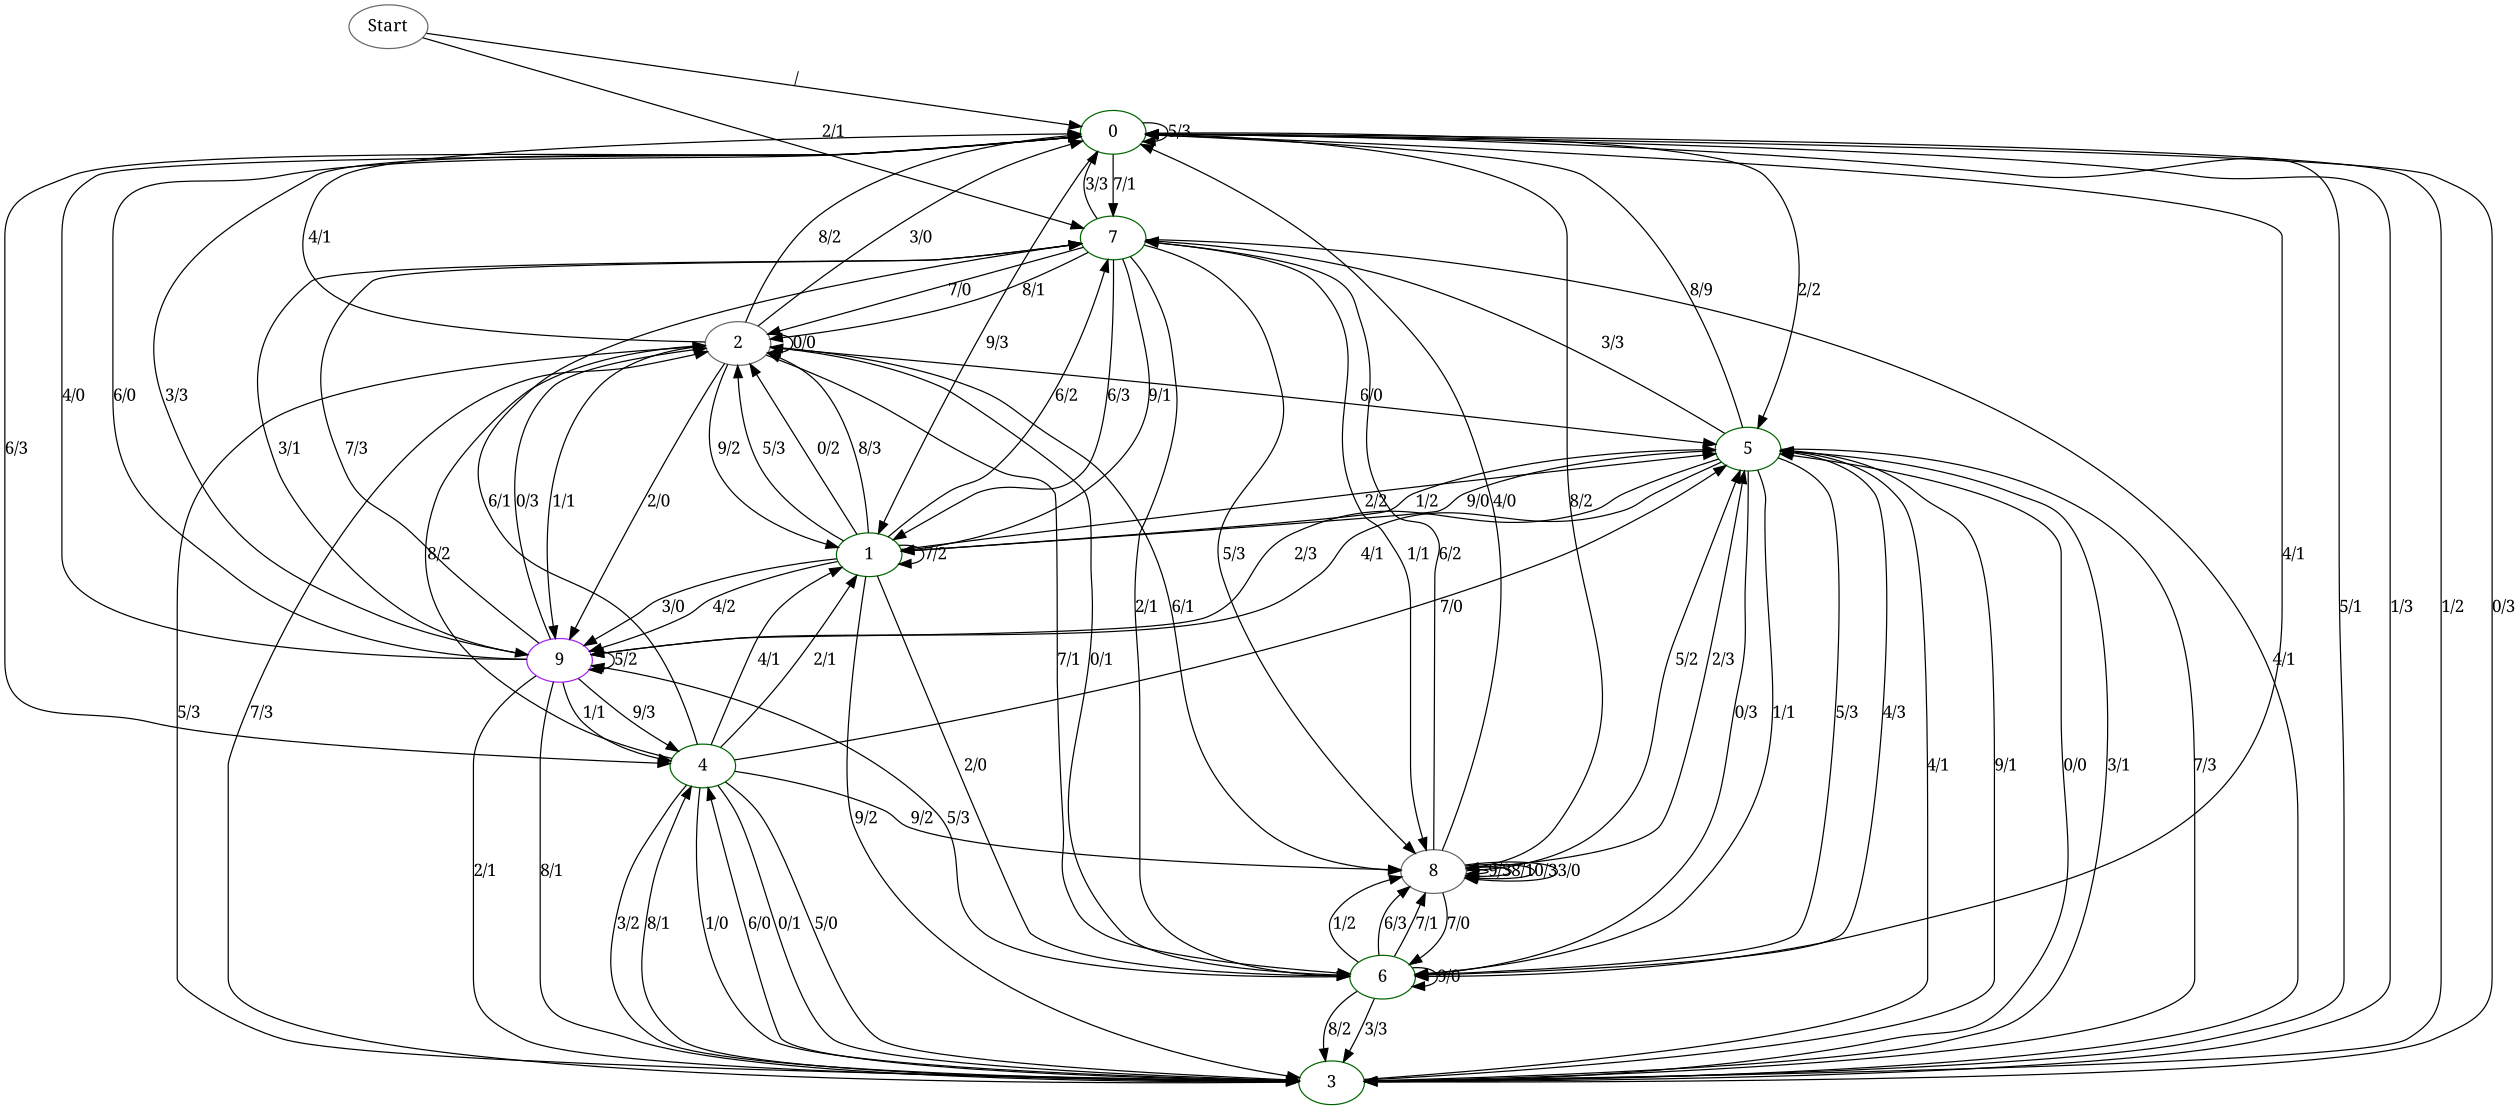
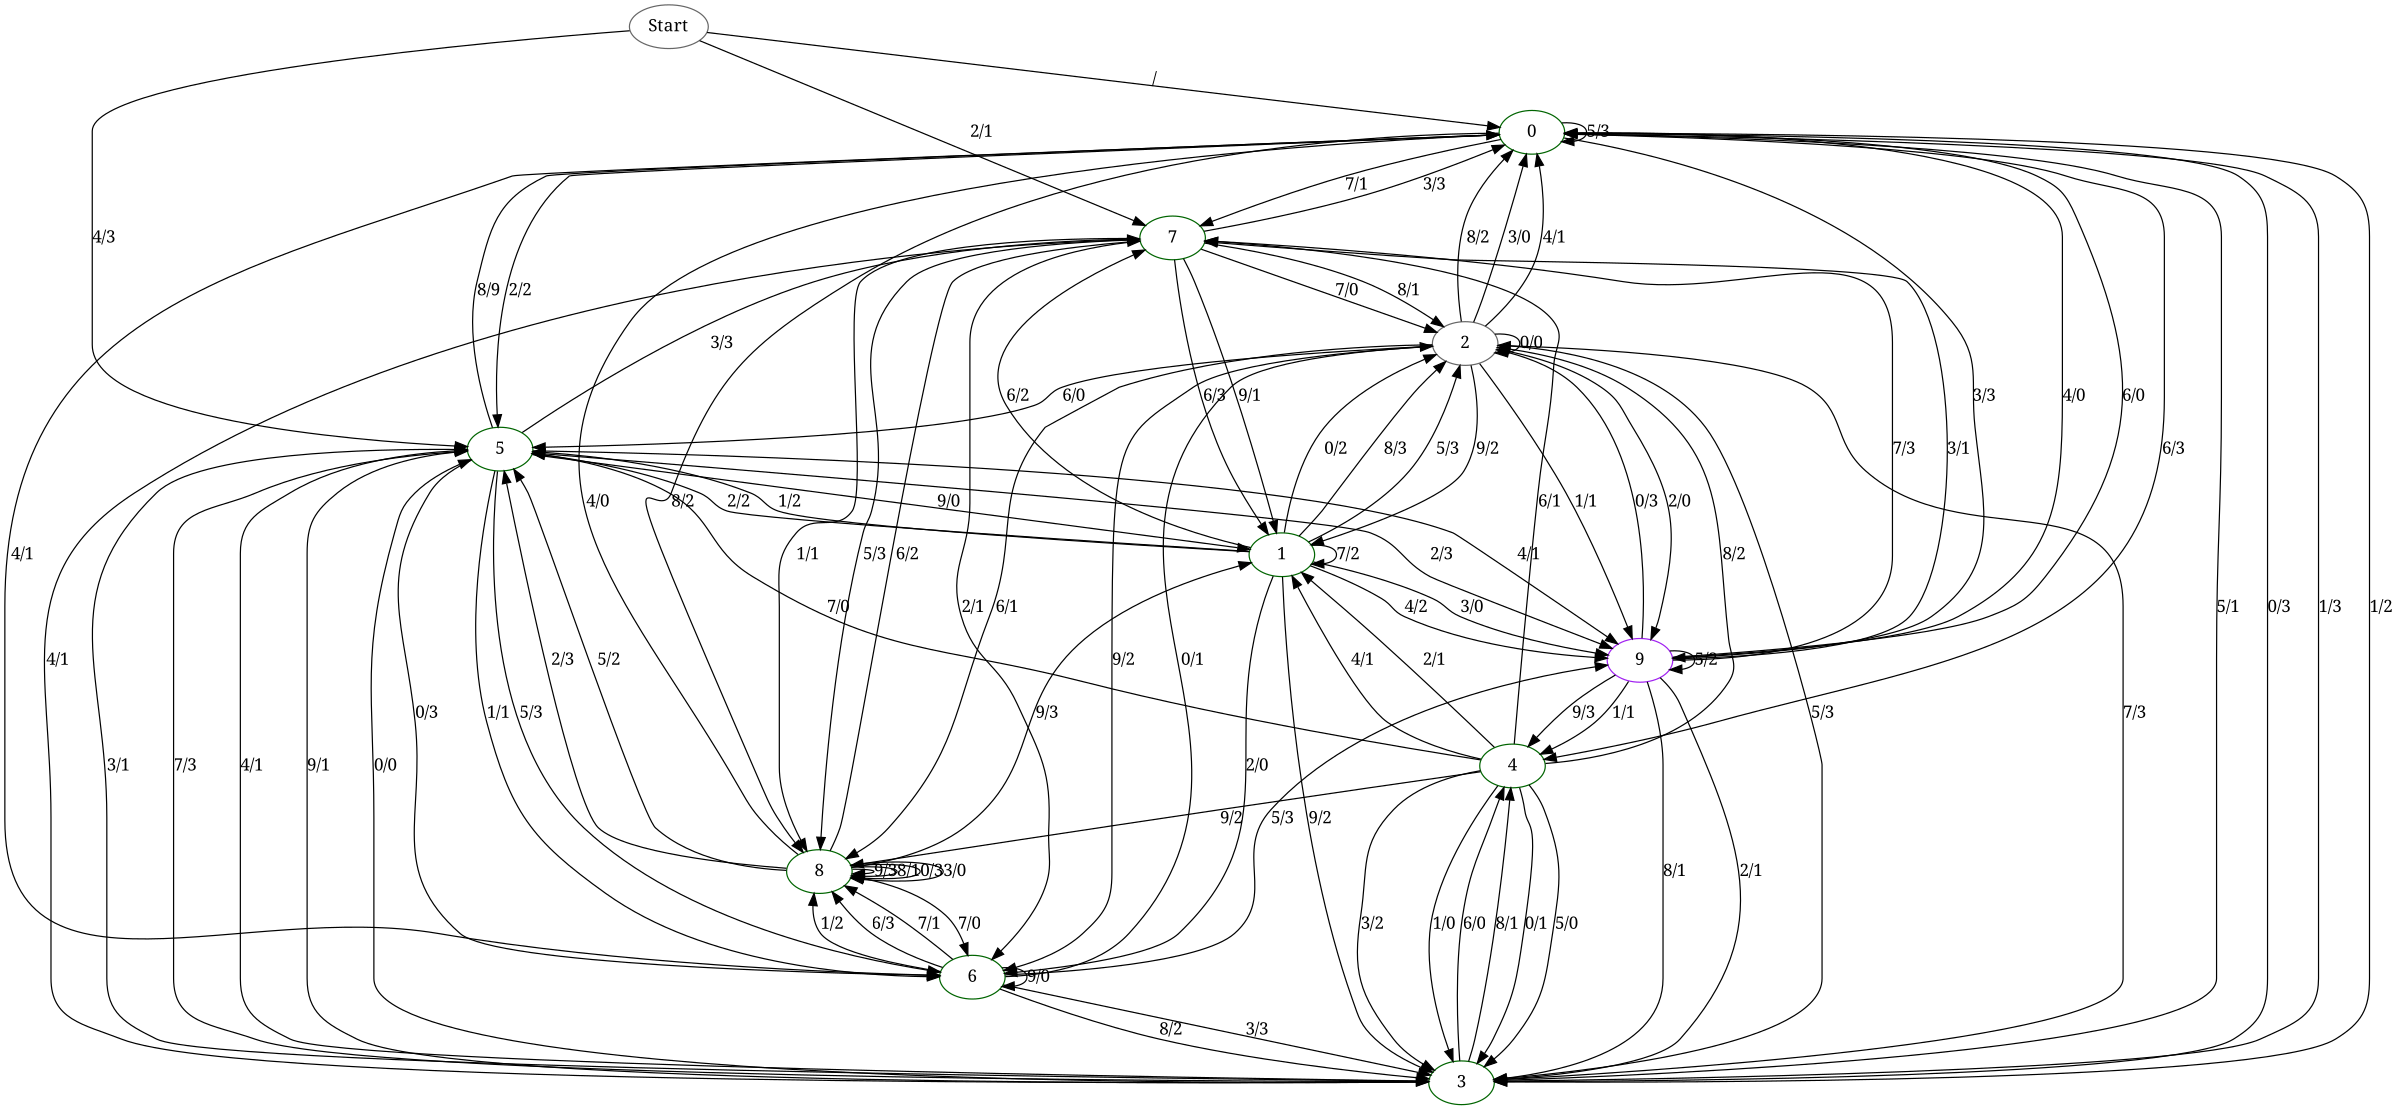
(982, 332) -> (1035, 710)
(1069, 660) -> (1123, 660)
(1434, 872) -> (819, 872)
(1861, 883) -> (92, 157)
